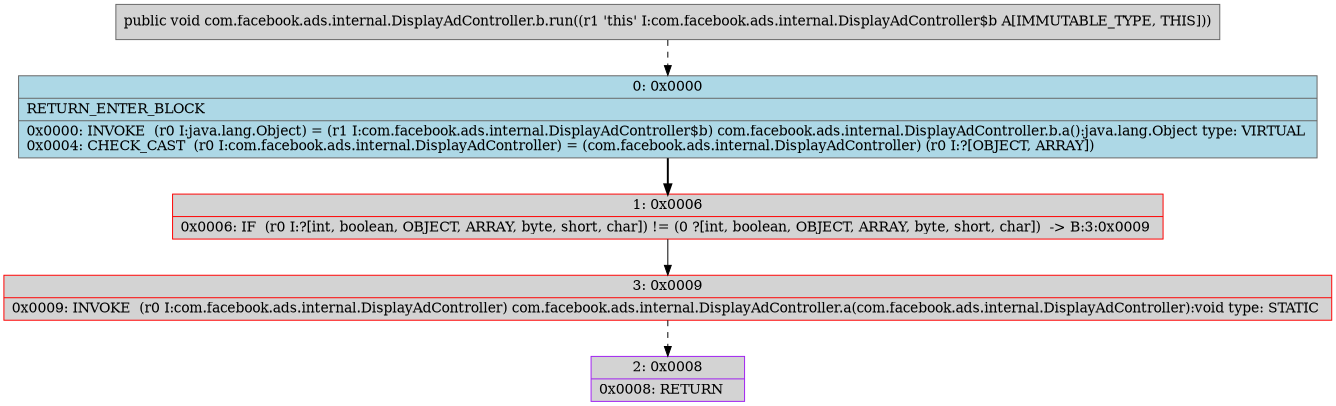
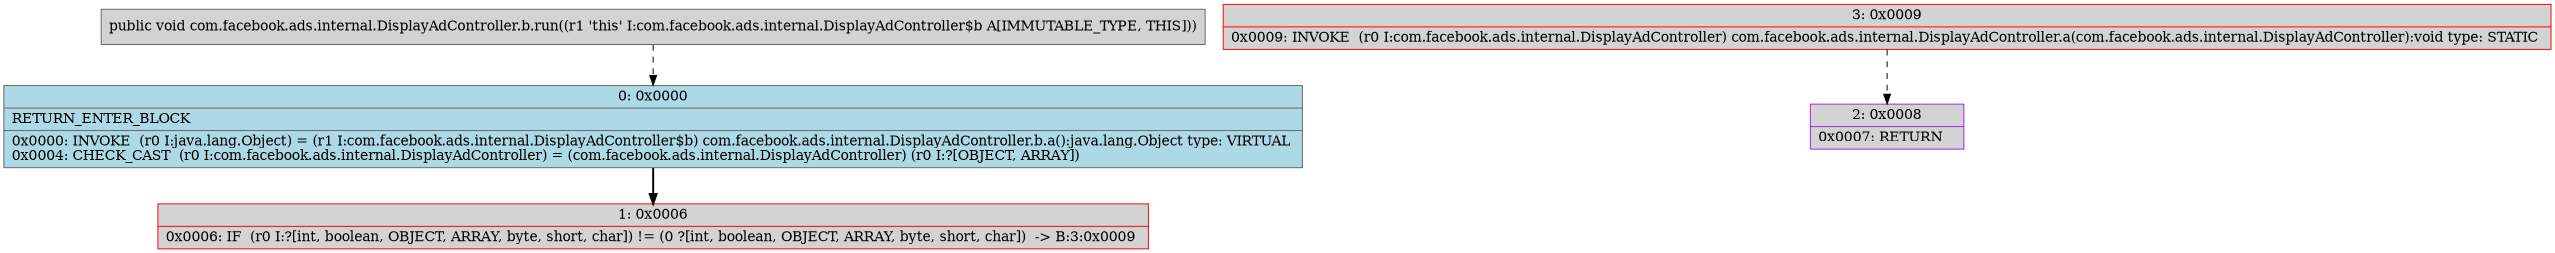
(668, 252) -> none
(668, 390) -> (1887, 137)
